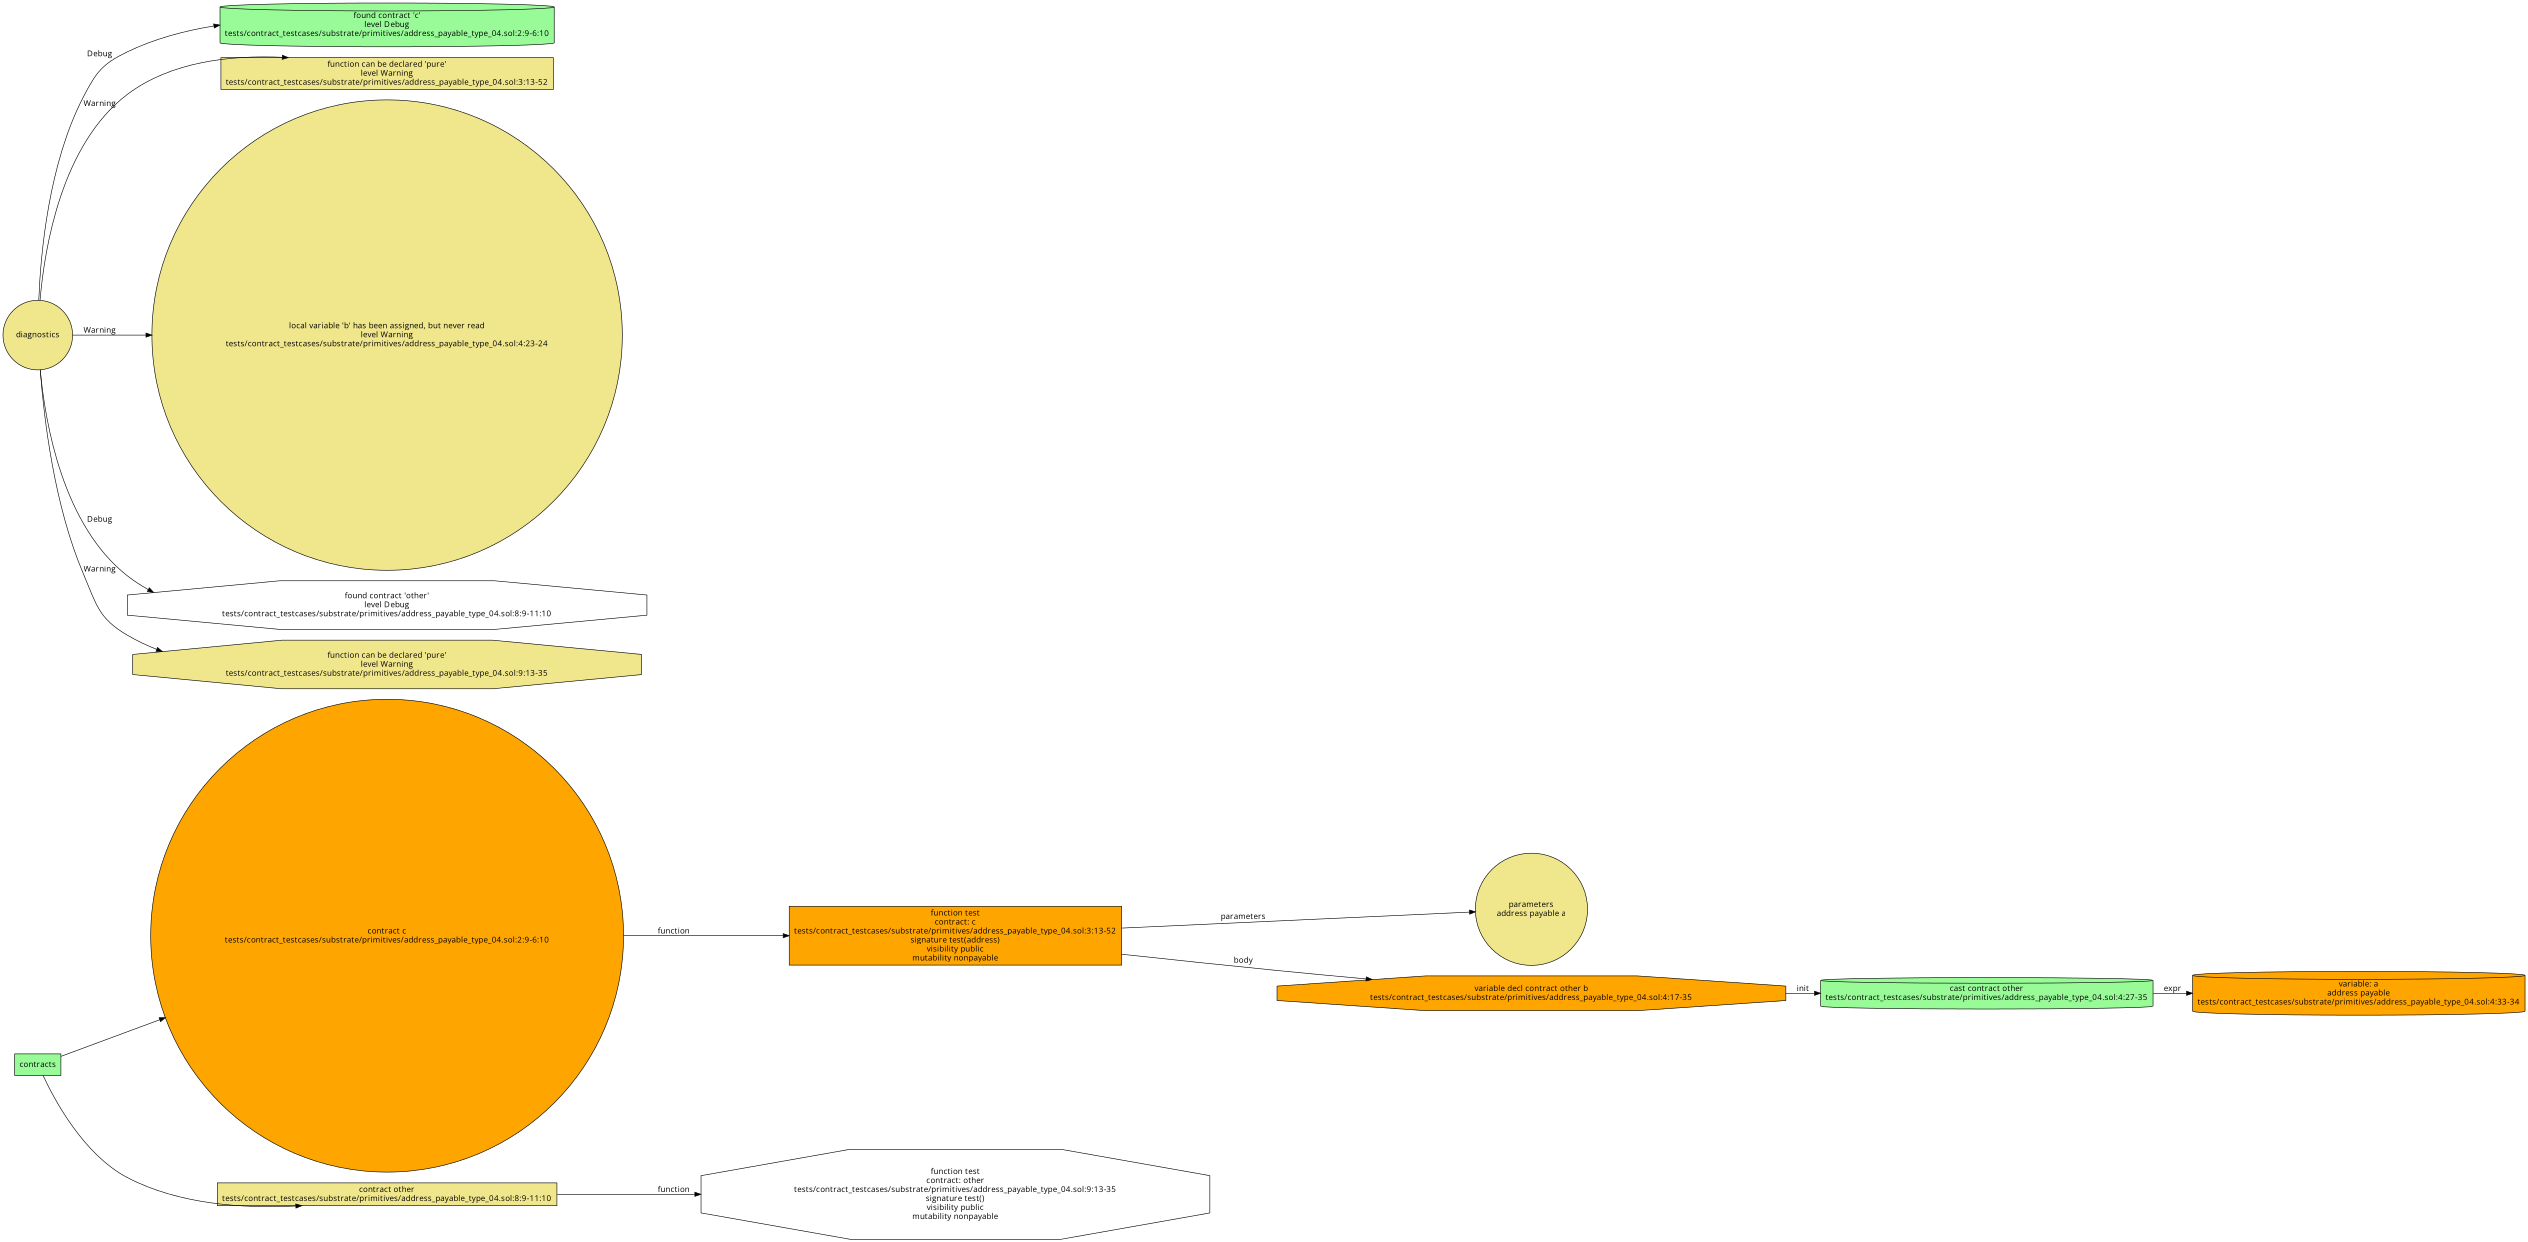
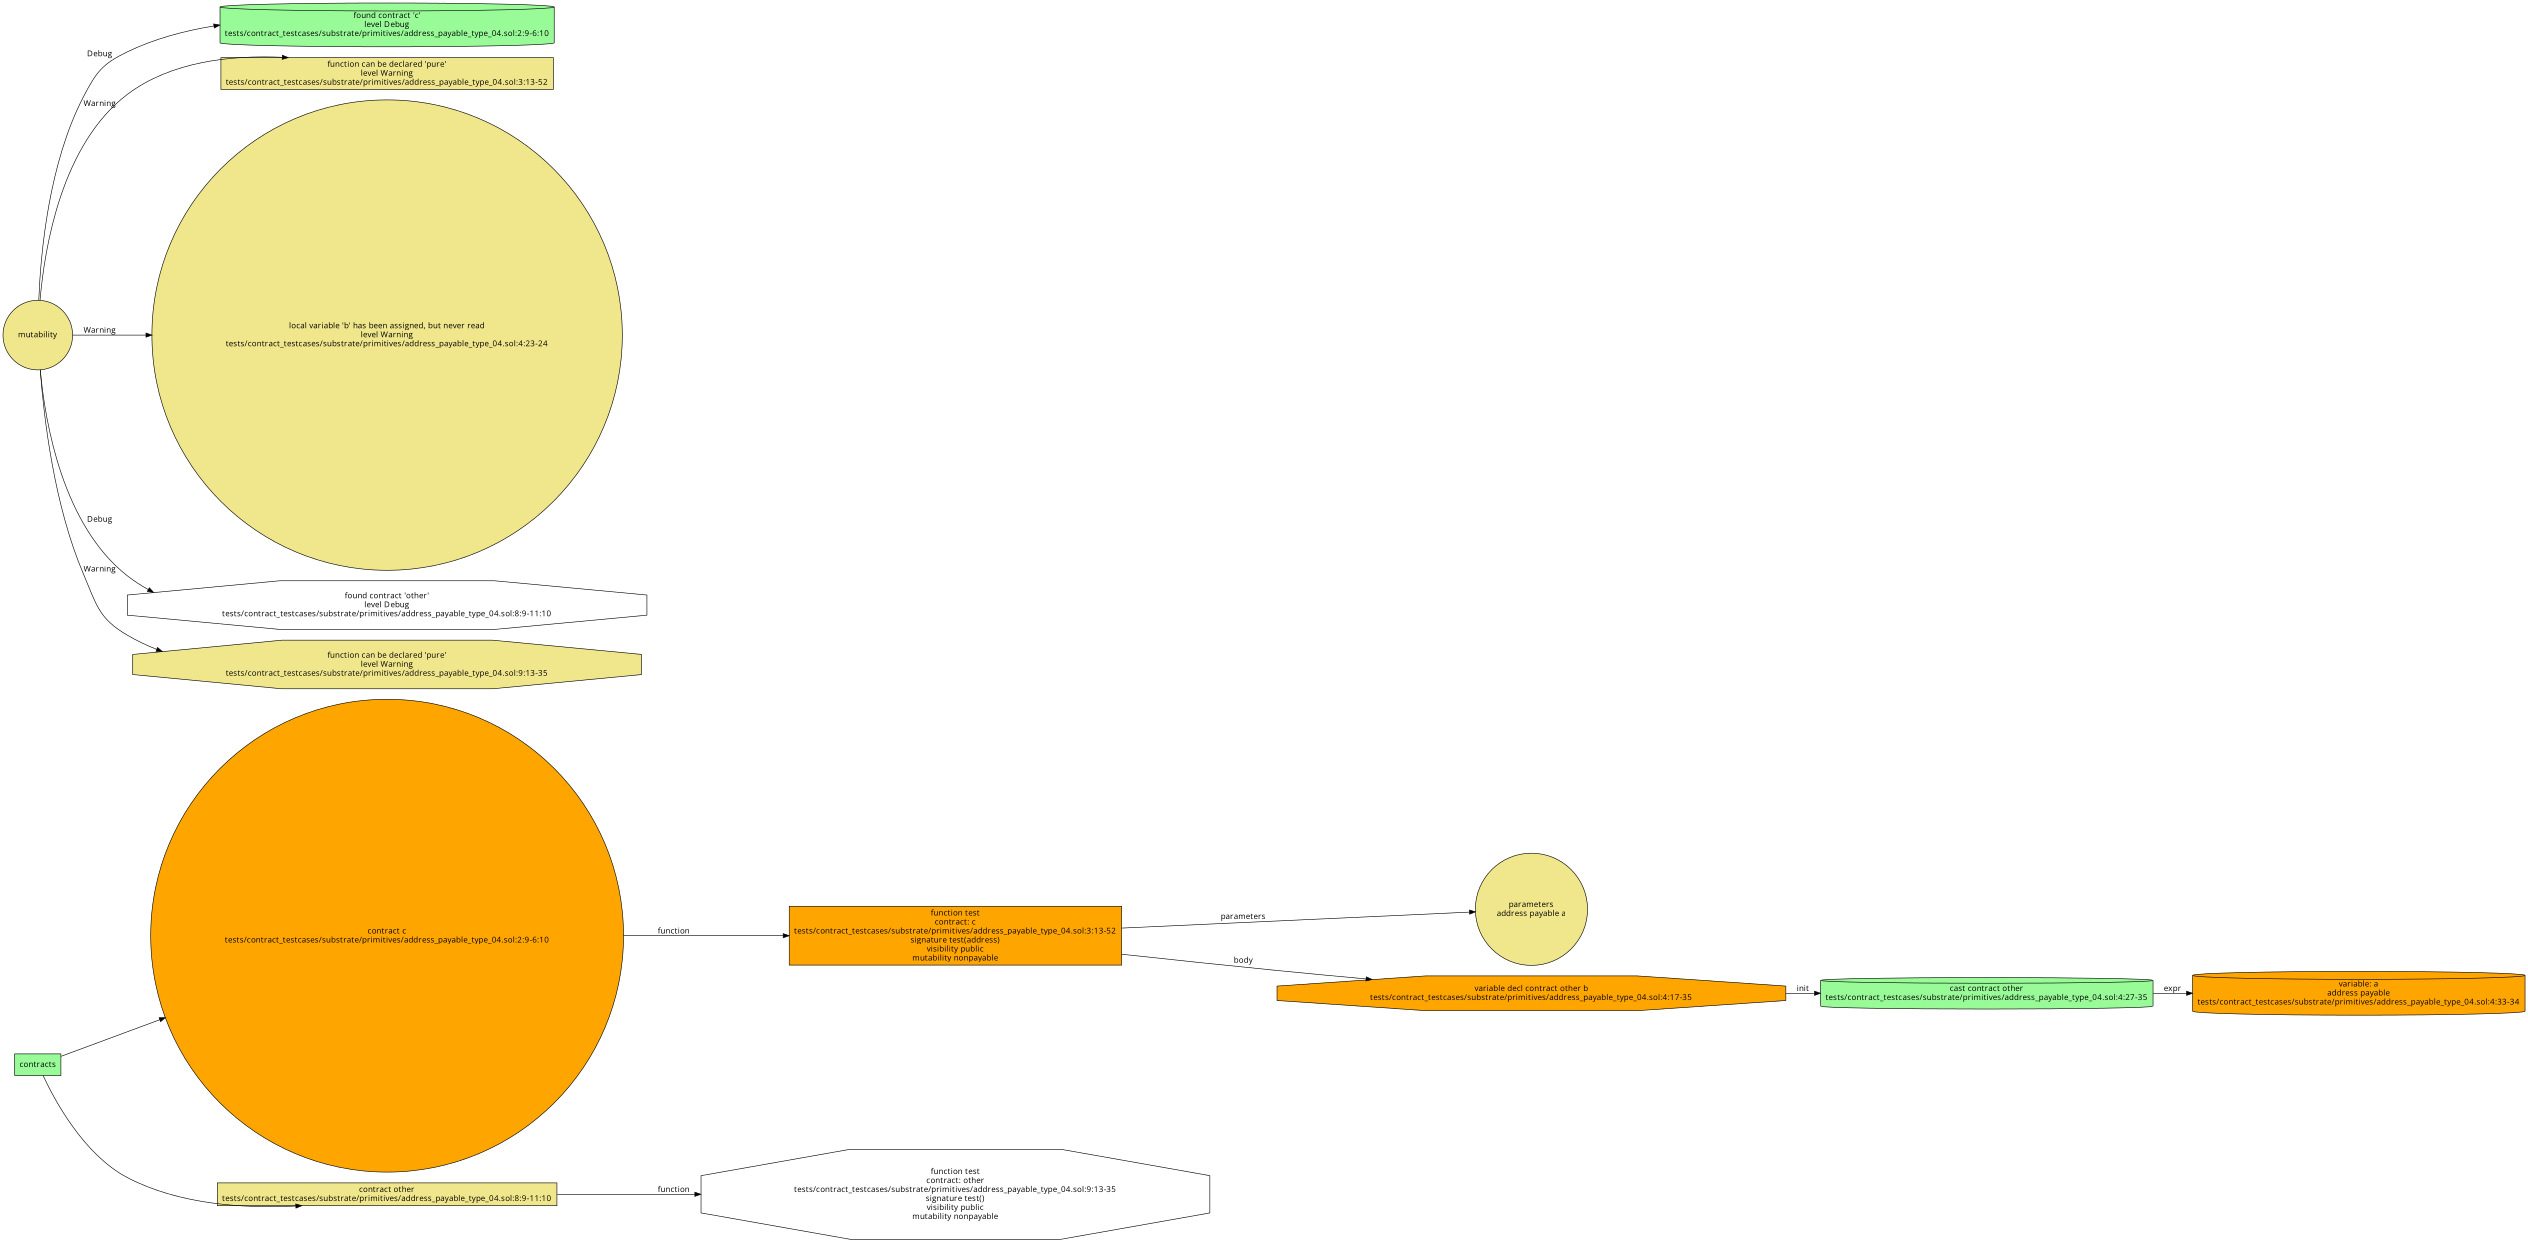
(38, 335) -> (38, 335)
